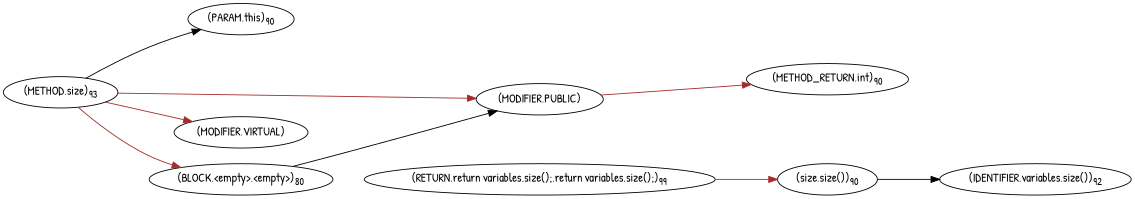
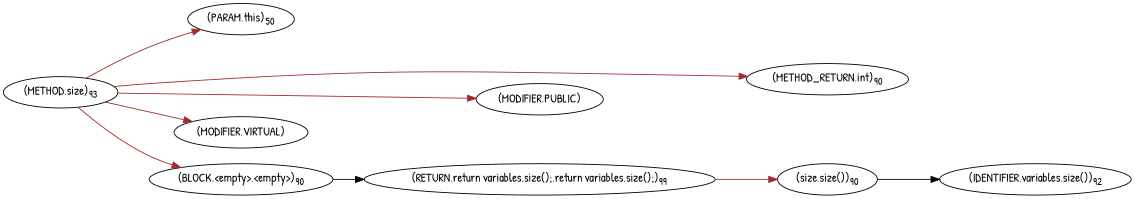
(270, 18) -> (270, 18)
(138, 52) -> (138, 52)
(672, 90) -> (426, 72)
(391, 140) -> (344, 179)
(300, 178) -> (300, 178)
